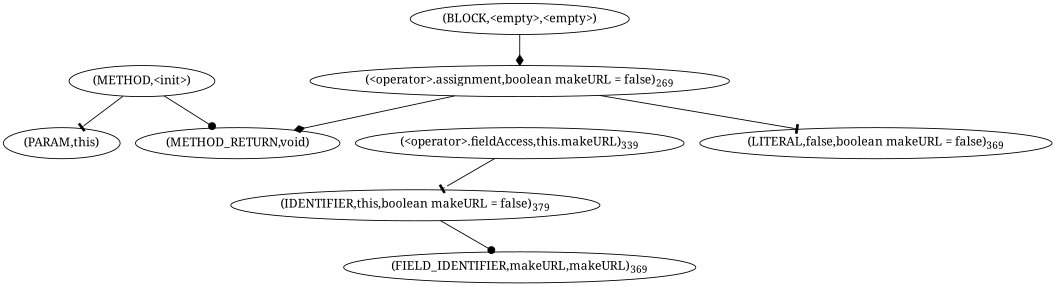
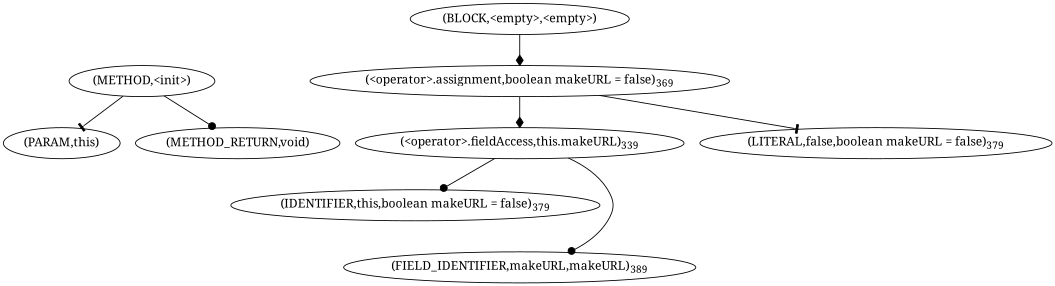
(665, 80) -> (665, 80)
(380, 112) -> (520, 107)
(995, 142) -> (995, 142)
(471, 172) -> (471, 172)
(464, 234) -> (613, 202)
(639, 266) -> (639, 266)
